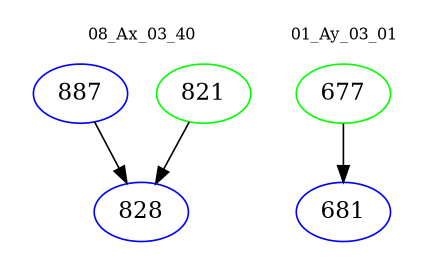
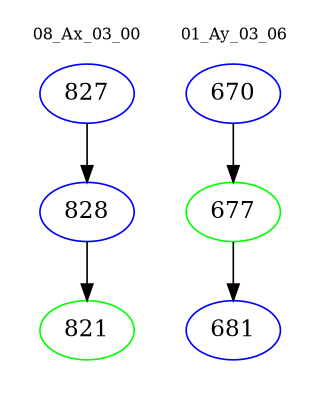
(142, 35) -> (87, 35)
(344, 35) -> (234, 35)
(81, 94) -> (87, 94)
none -> (233, 94)
(177, 145) -> (87, 263)
